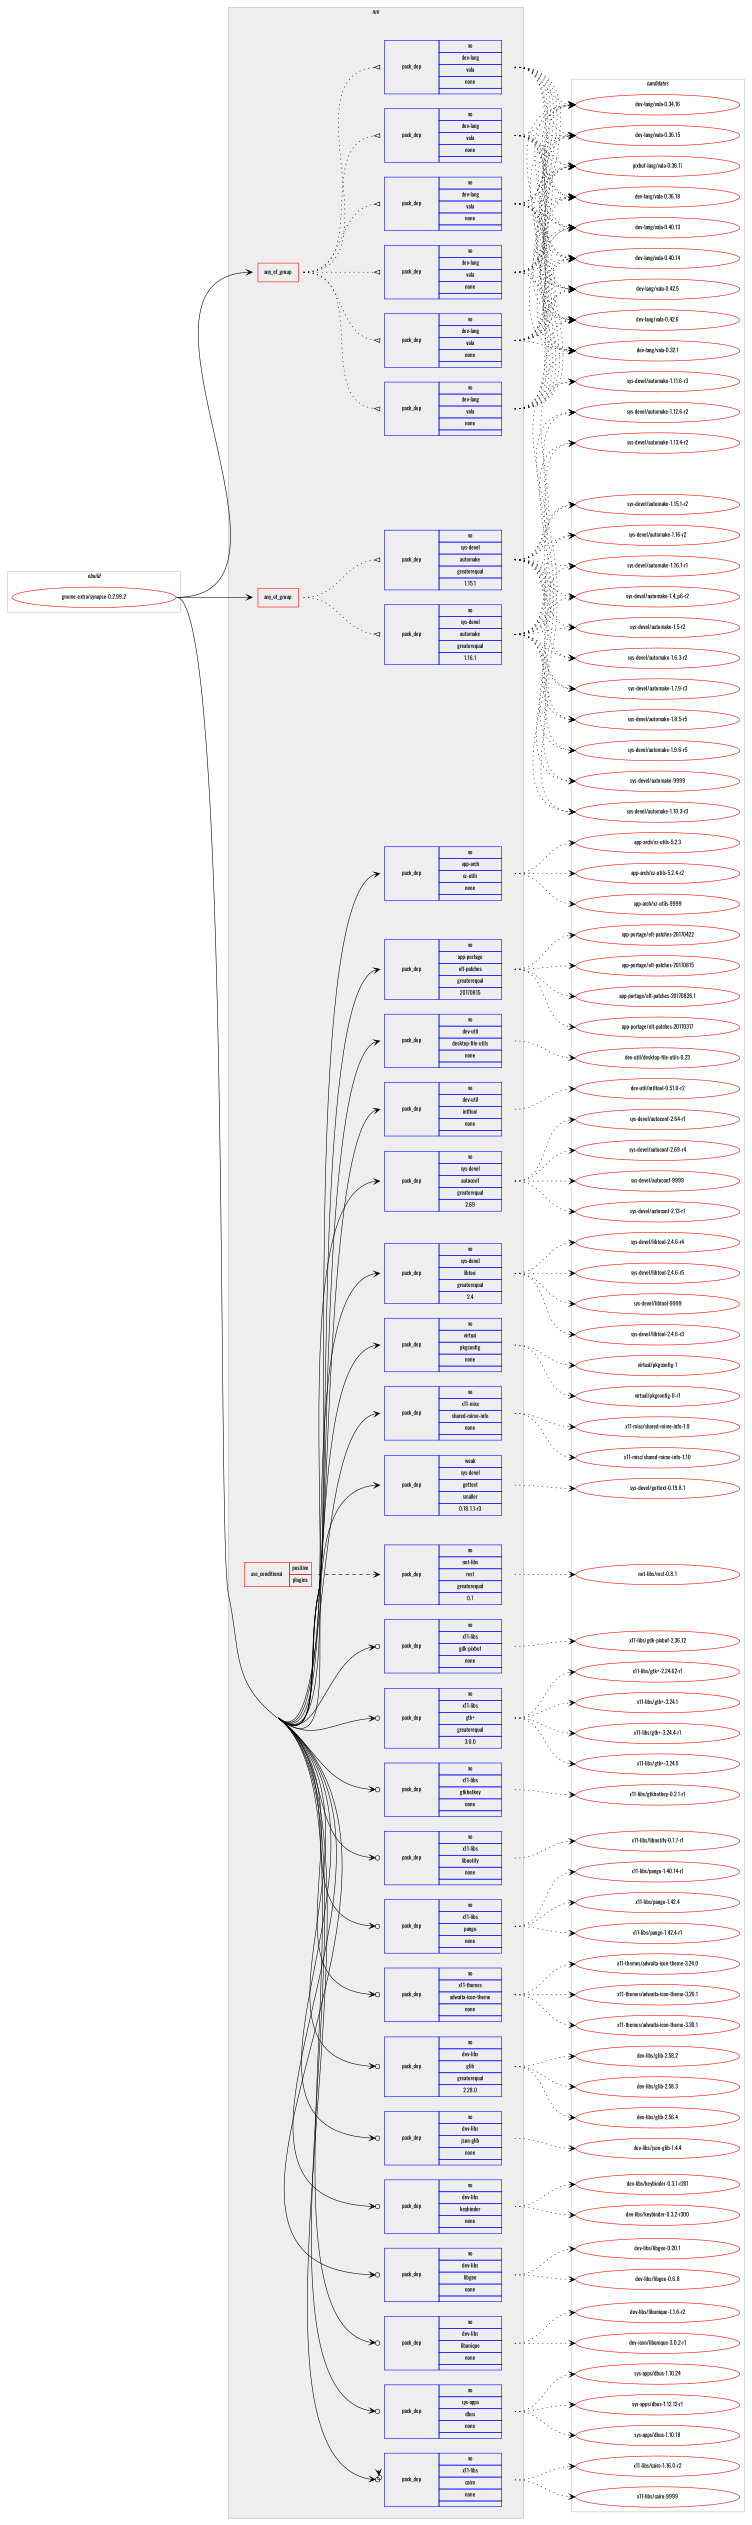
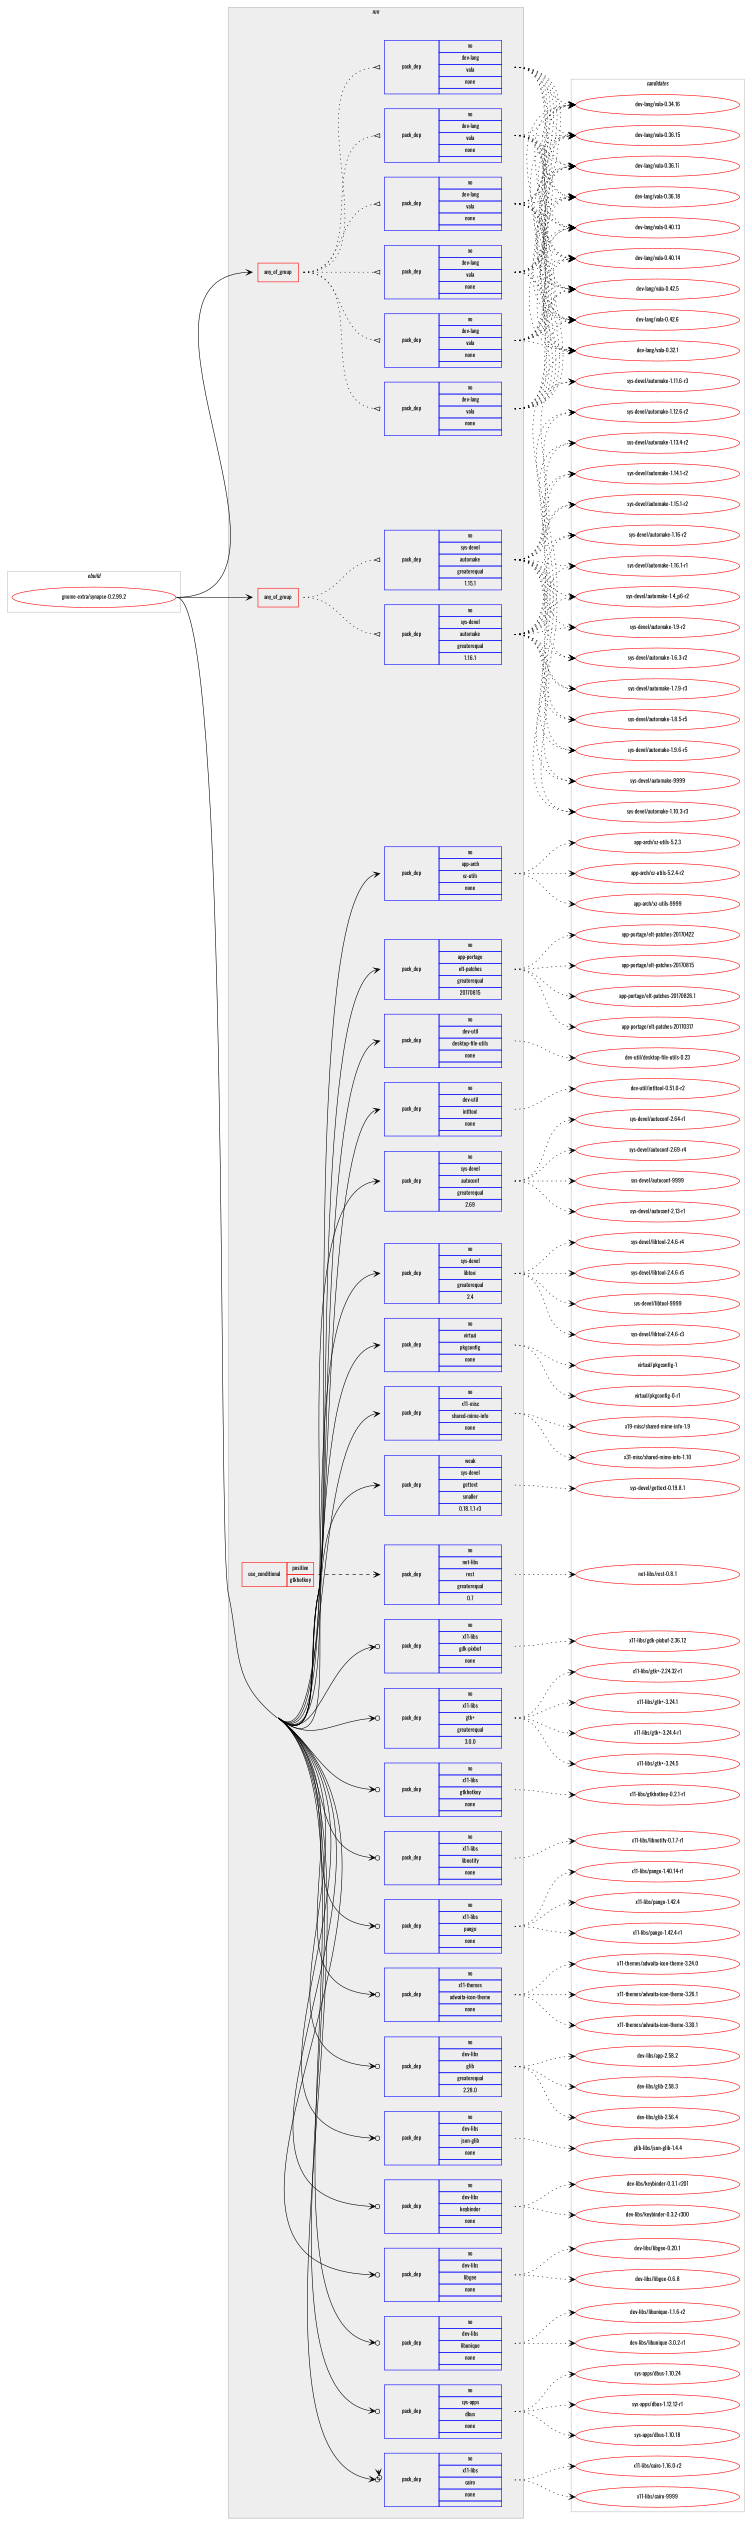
(658, 166) -> (658, 166)
none -> (658, 474)
(658, 628) -> (658, 628)
(658, 1427) -> (658, 1427)
(658, 1458) -> (658, 1458)
(300, 1580) -> (300, 1580)
(658, 1672) -> (658, 1672)
(658, 2056) -> (658, 2056)
(658, 2149) -> (658, 2149)
(658, 2343) -> (658, 2343)
